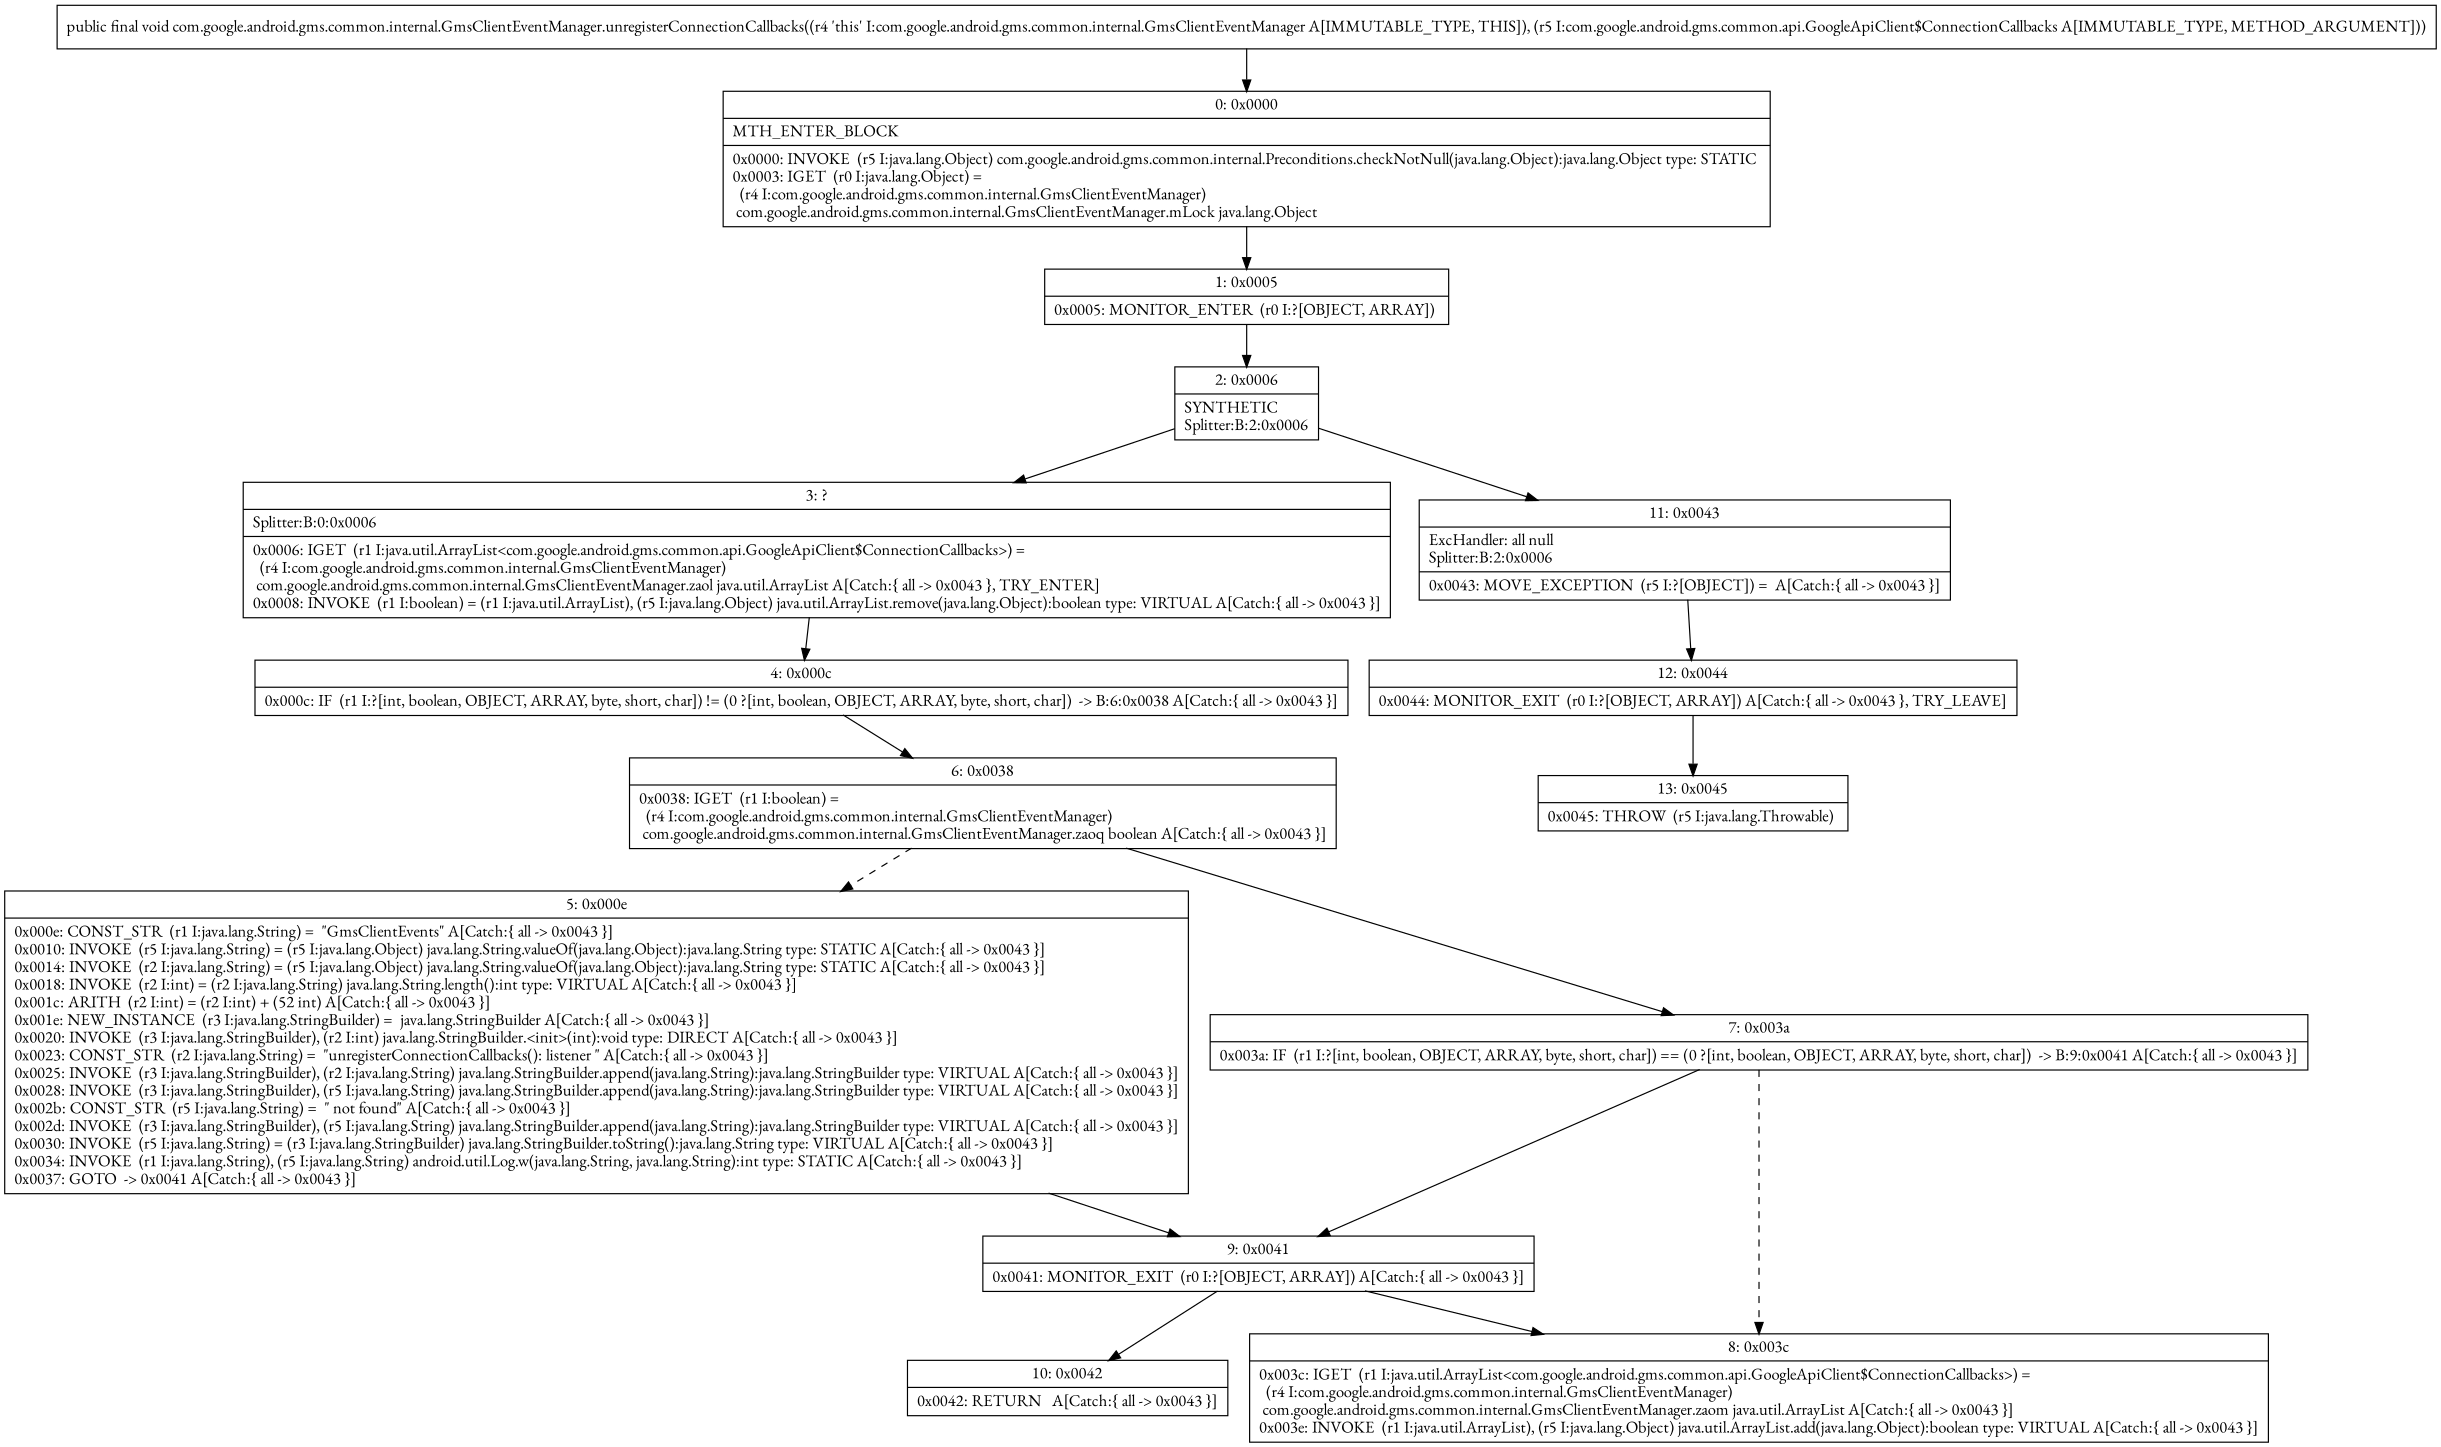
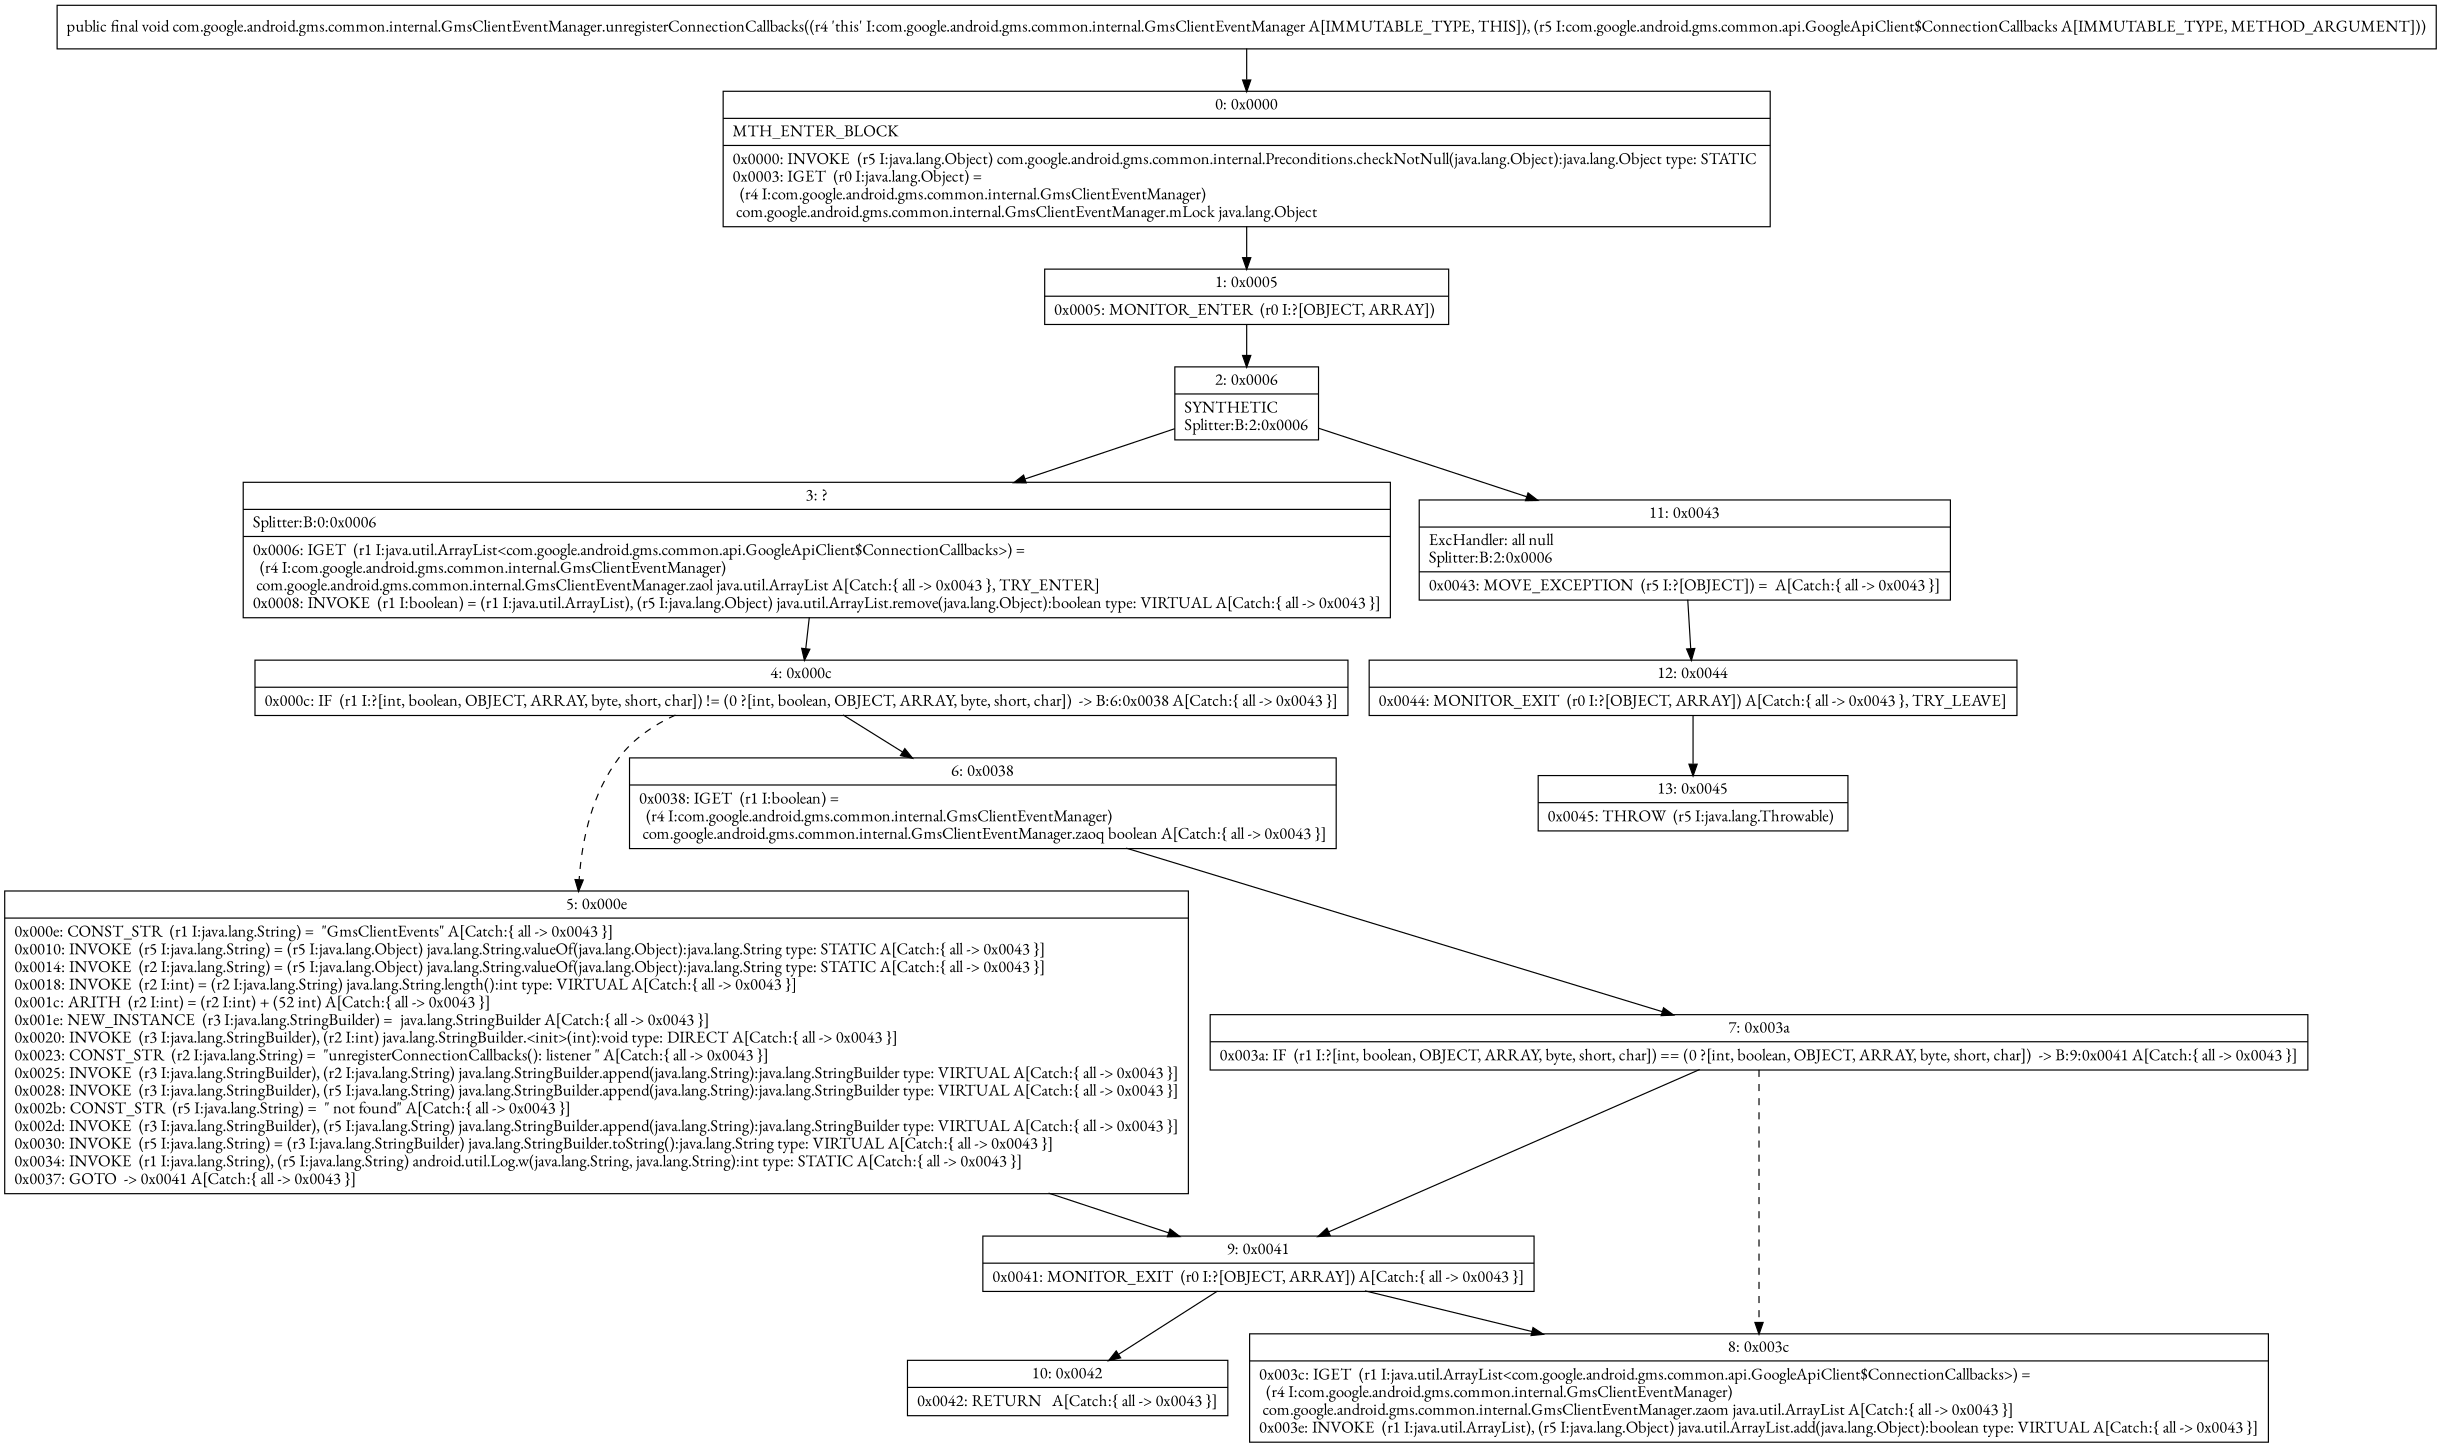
(881, 867) -> (604, 783)
